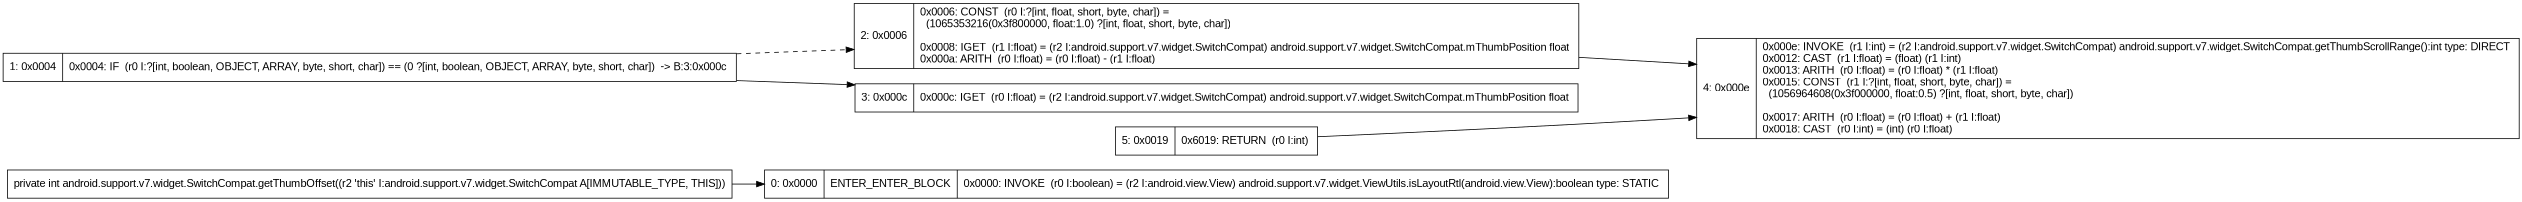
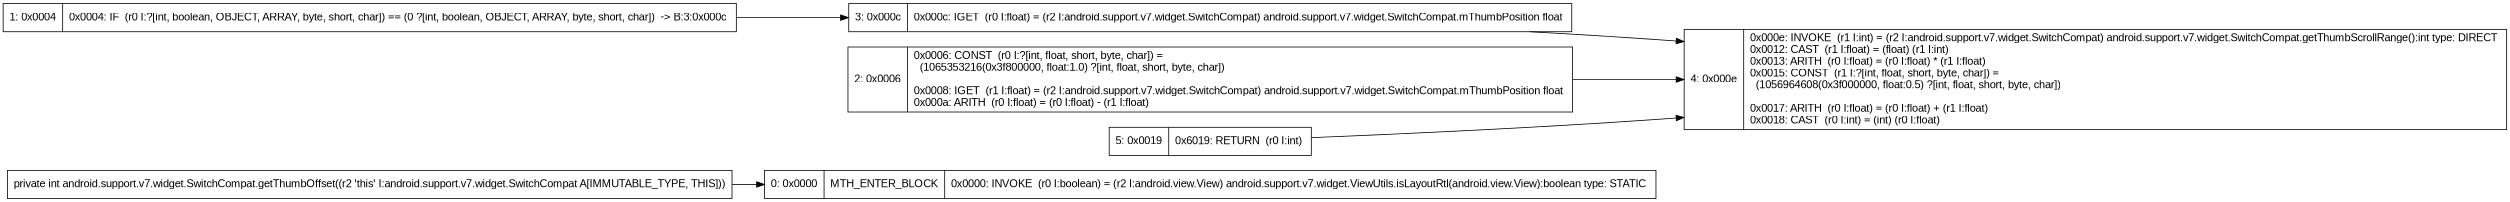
none -> (1603, 36)
(791, 52) -> none
(891, 184) -> (884, 184)
